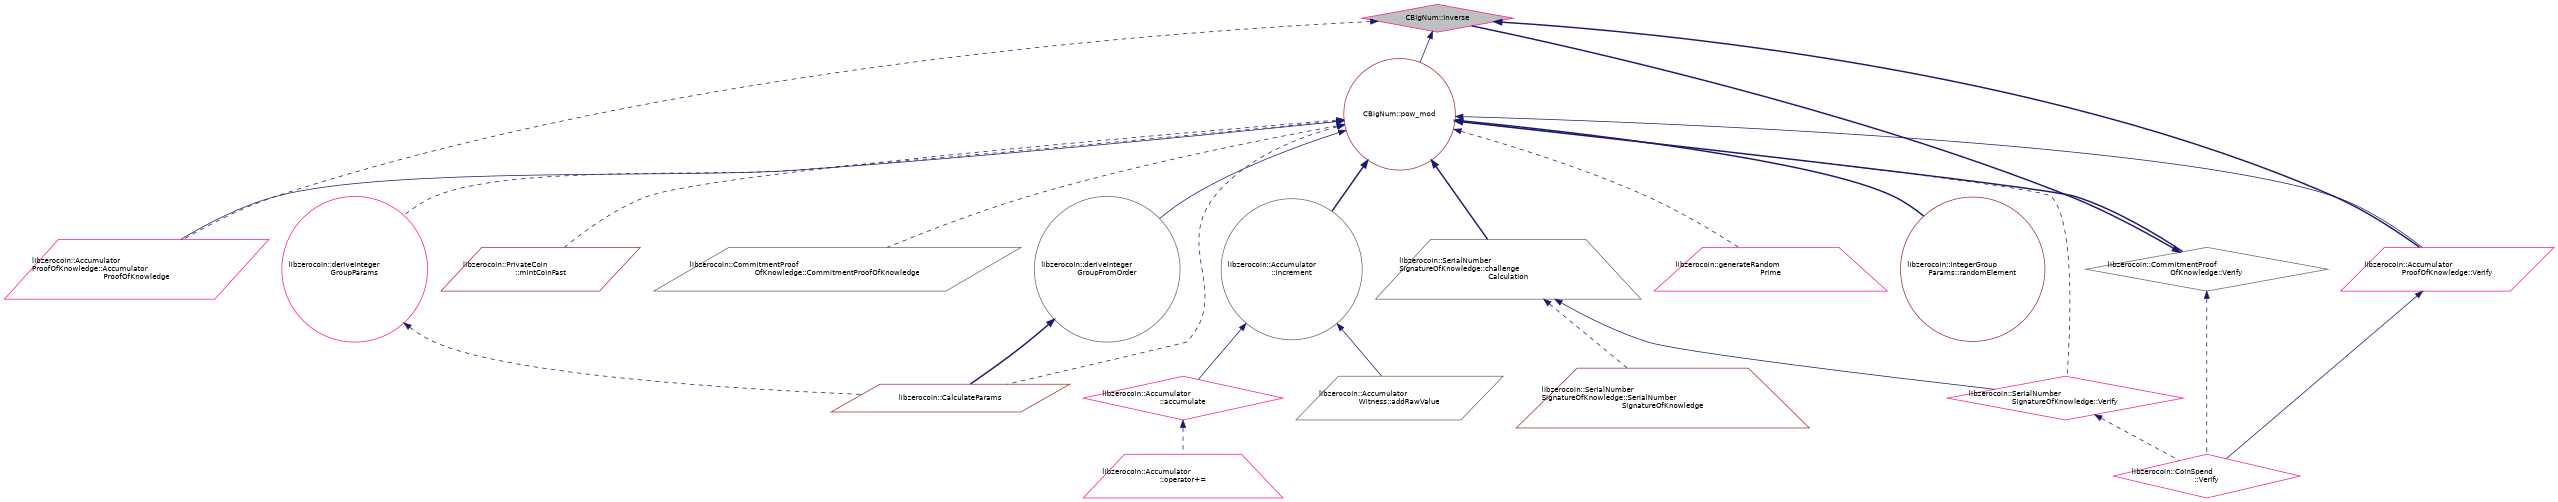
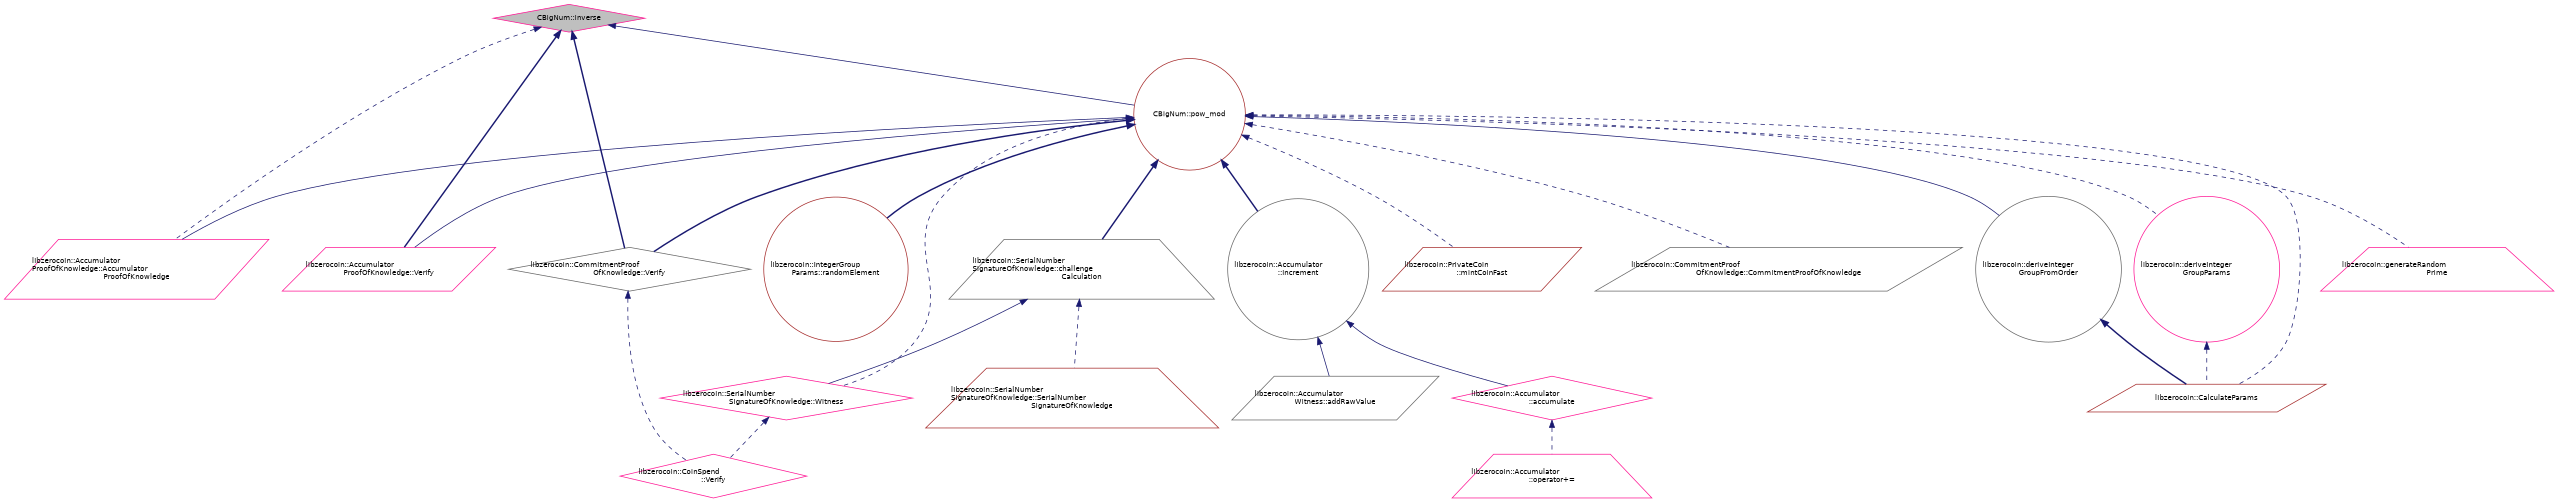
(1830, 115) -> (599, 143)
(2322, 377) -> none
(2065, 398) -> (786, 398)
